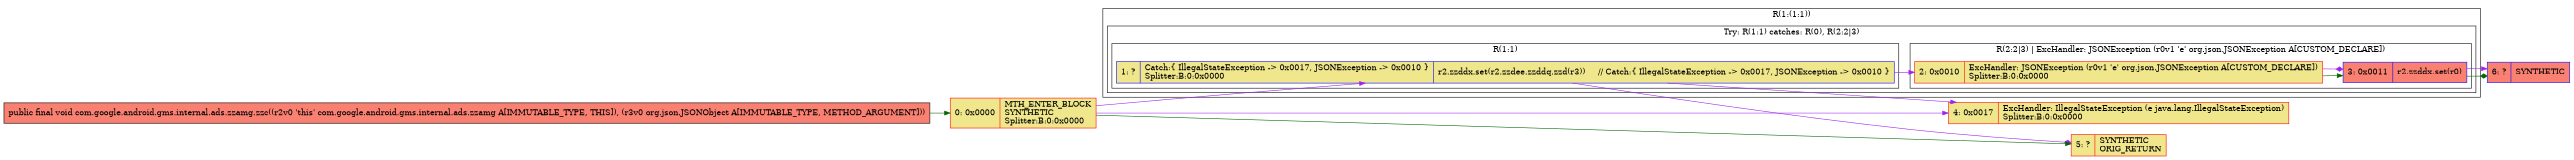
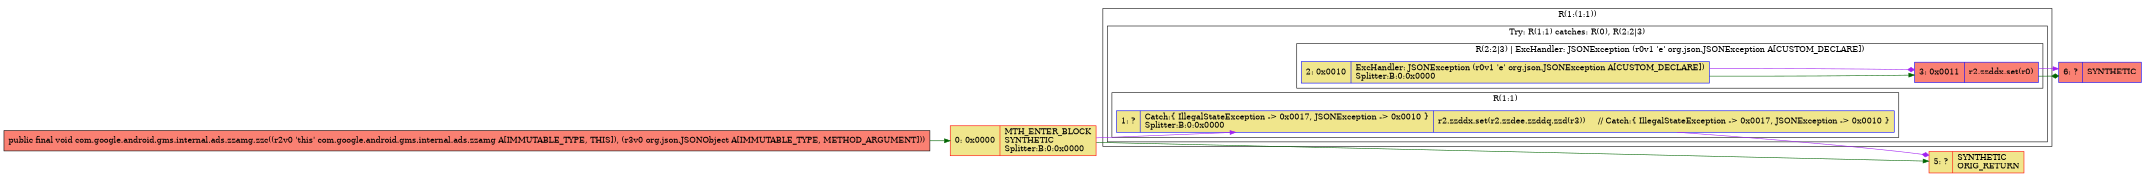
(1902, 72) -> none
(2119, 72) -> (1505, 72)
(2119, 113) -> none
